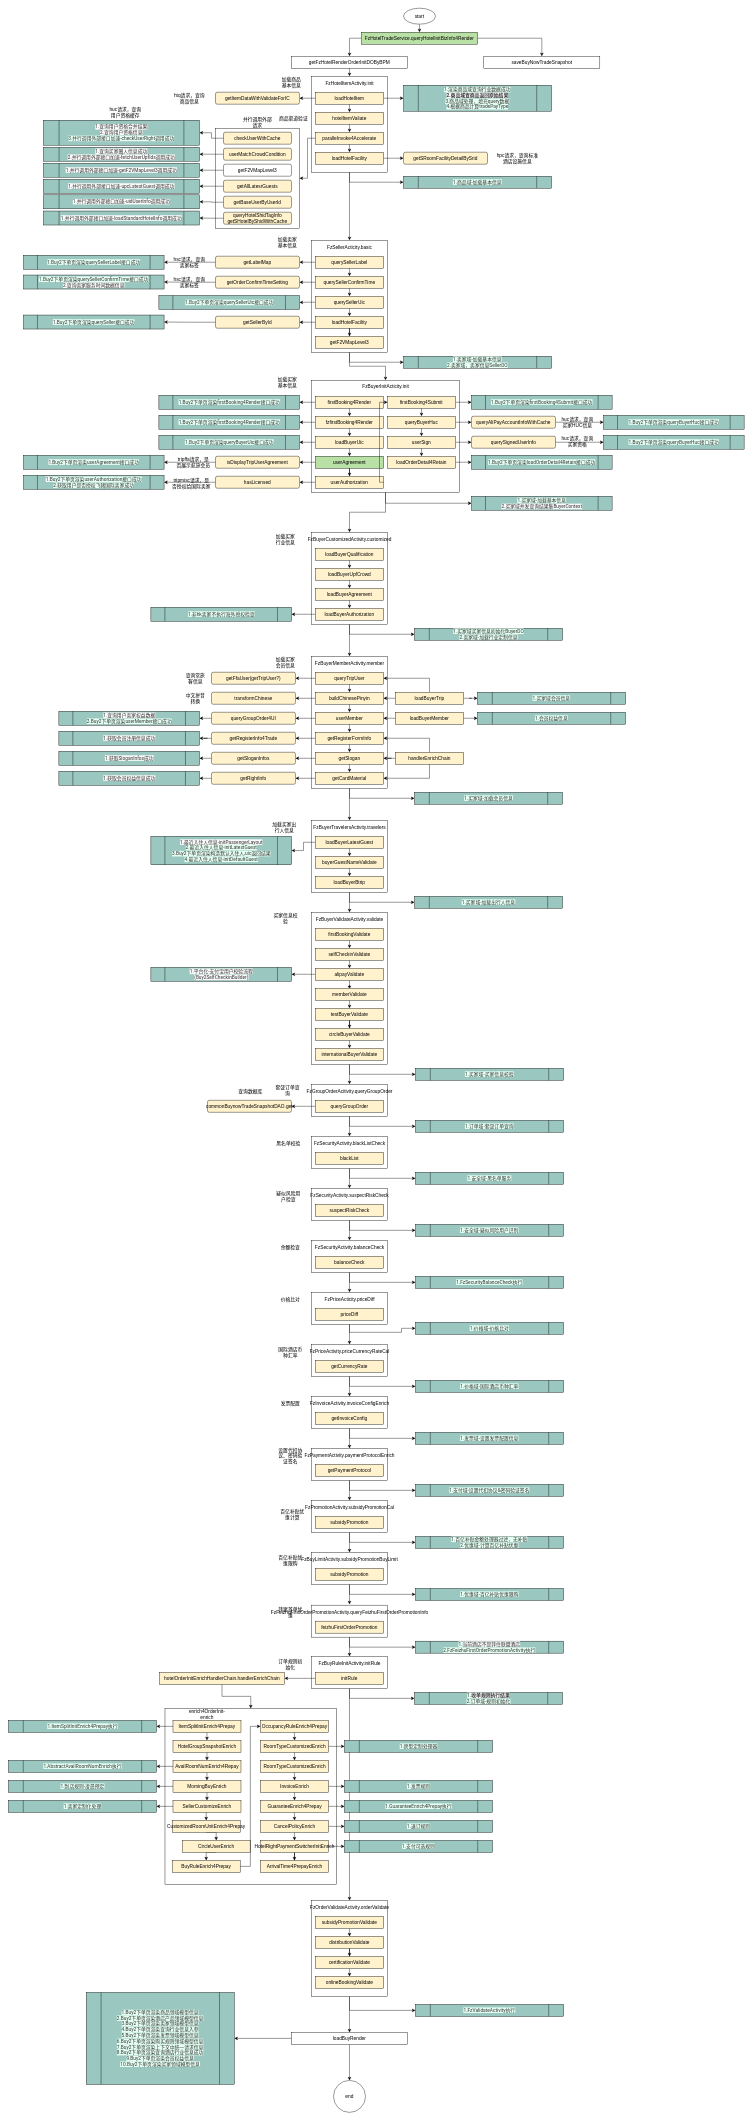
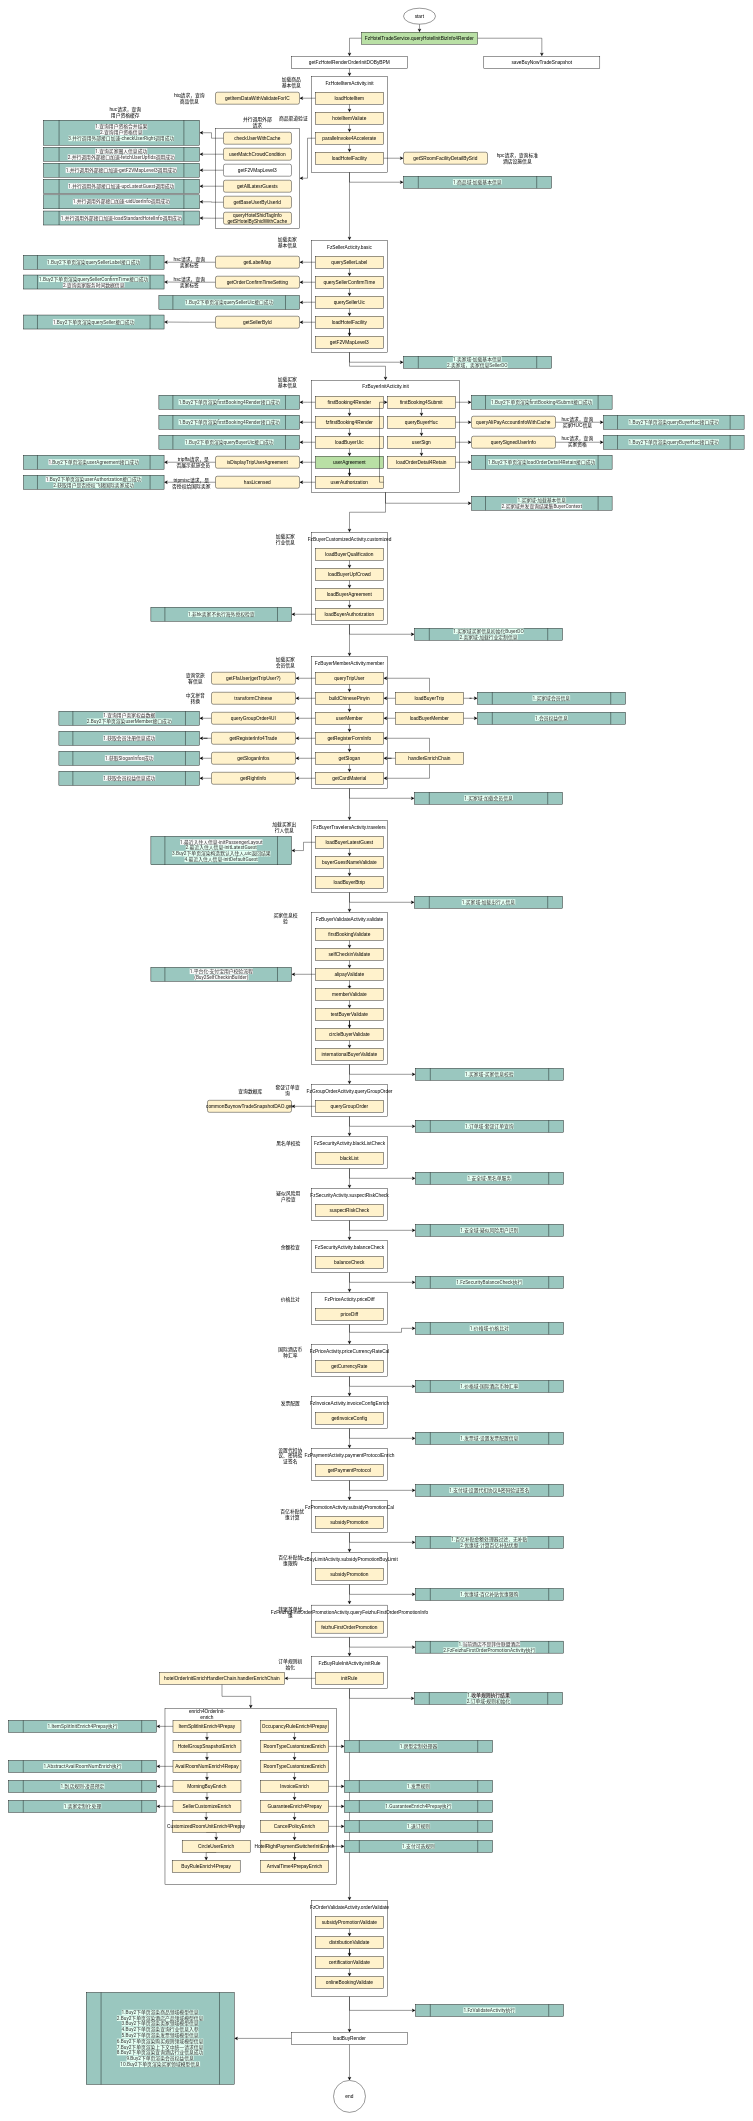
(399, 98) -> none
(477, 98) -> none
(256, 1726) -> none
